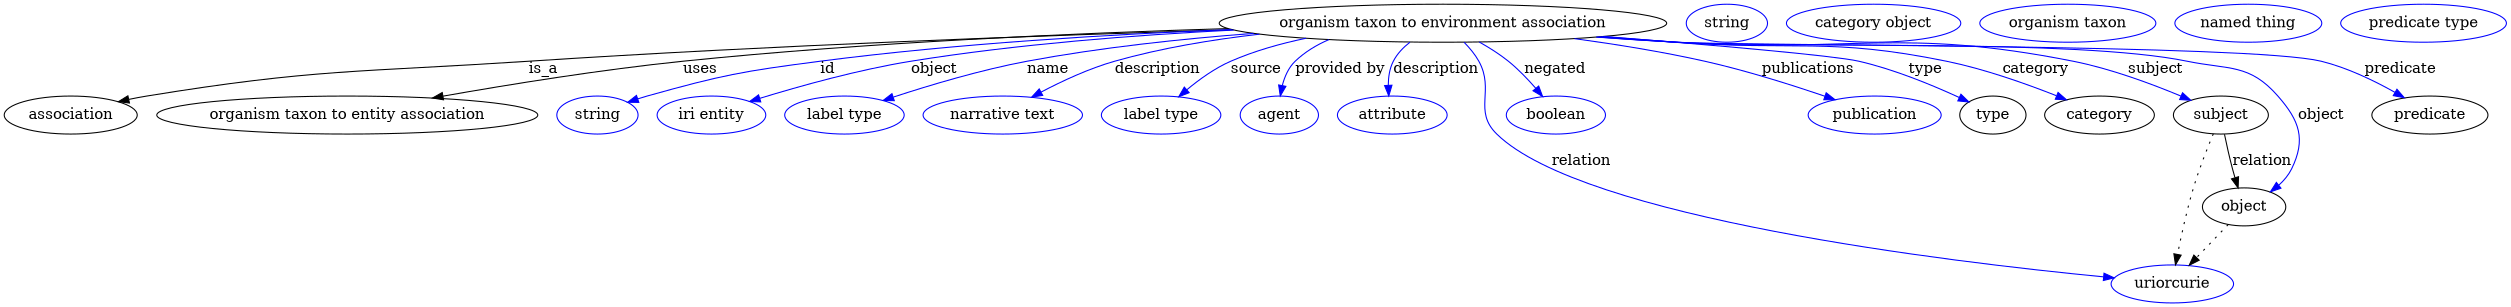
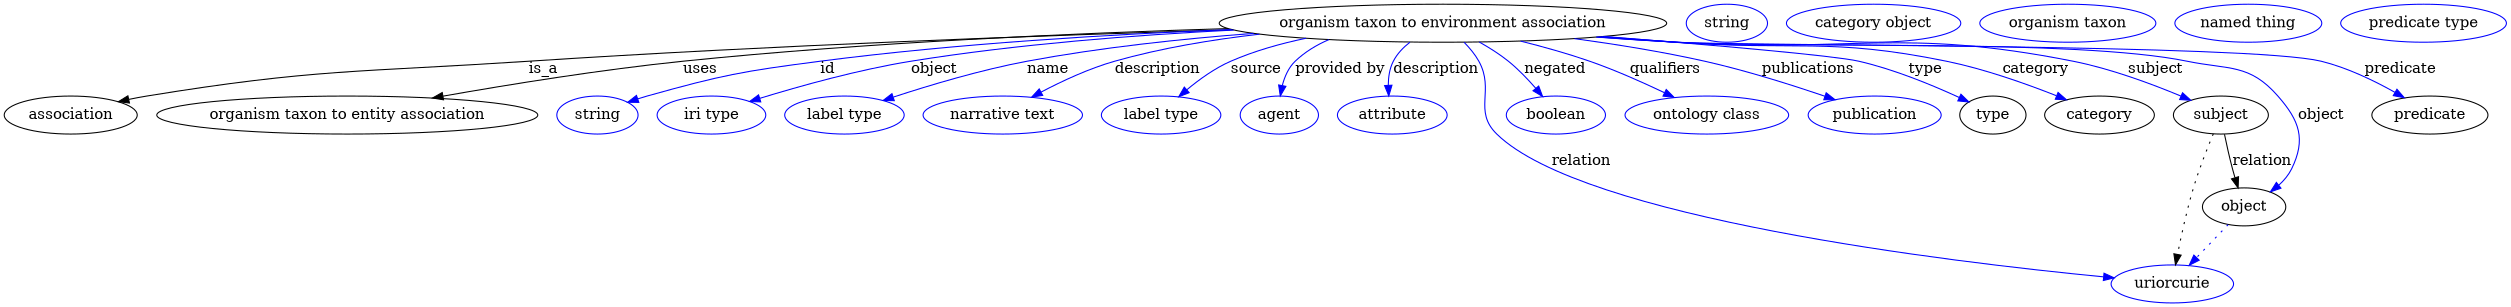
(711, 115) -> (711, 115)
none -> (1707, 115)
(2212, 241) -> (2212, 241)
